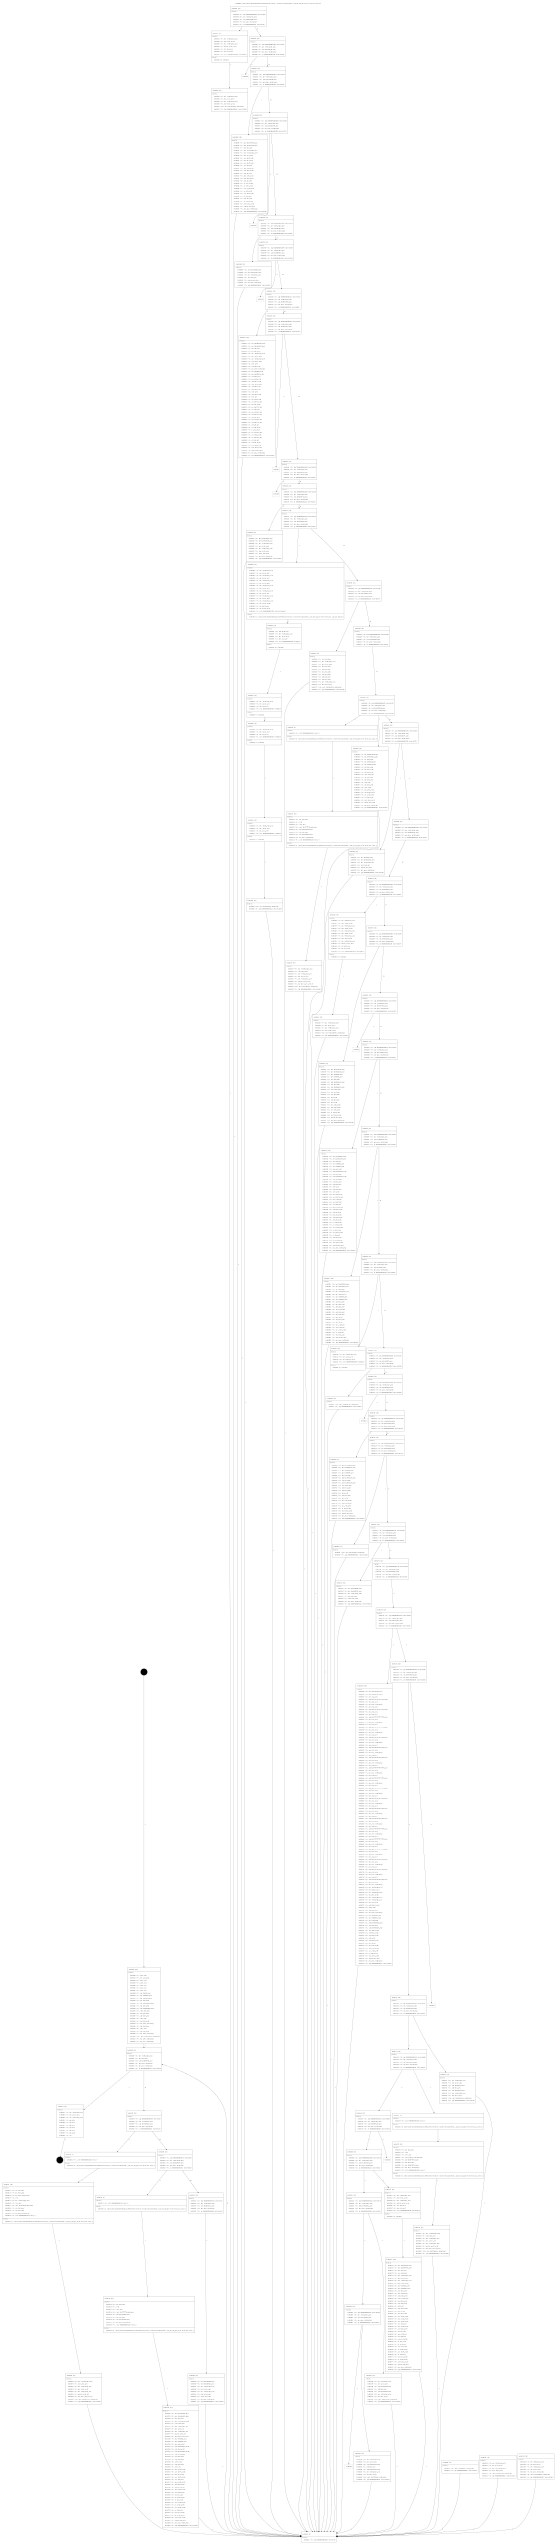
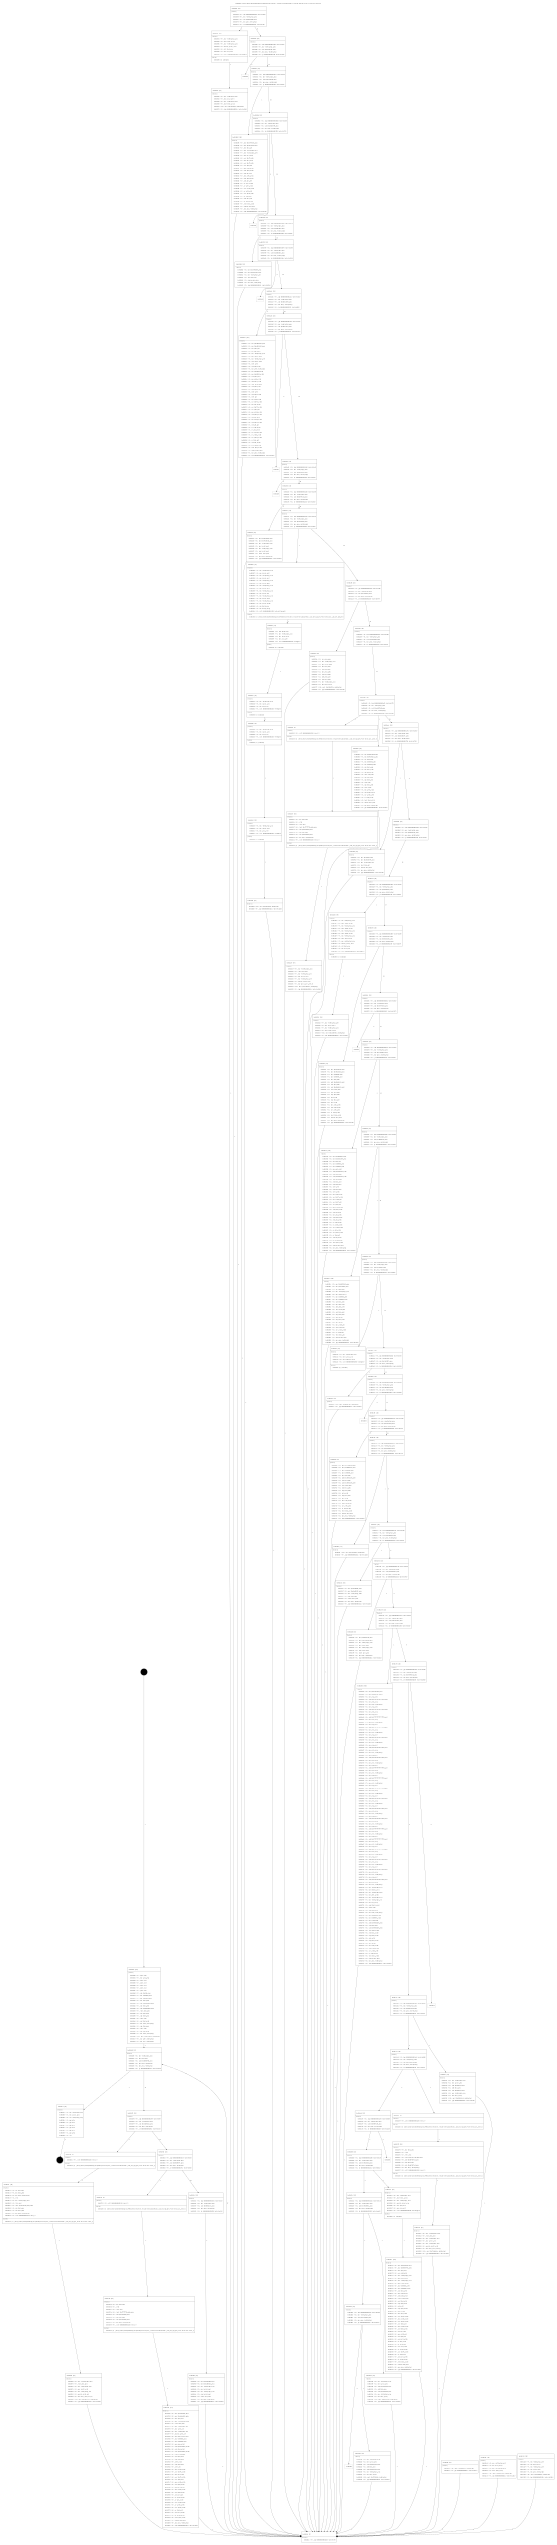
none -> (364, 1645)
